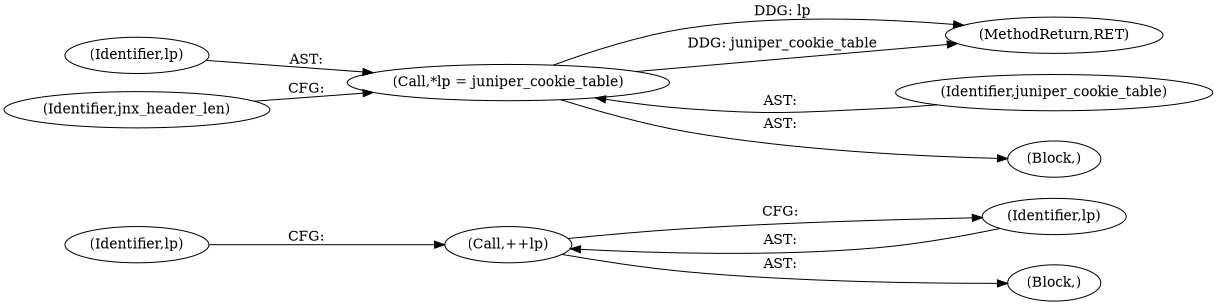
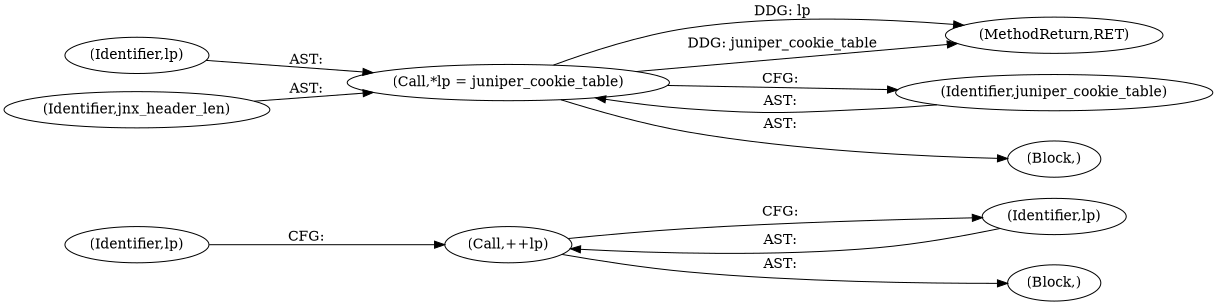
none -> (777, 88)
(309, 89) -> (309, 89)
